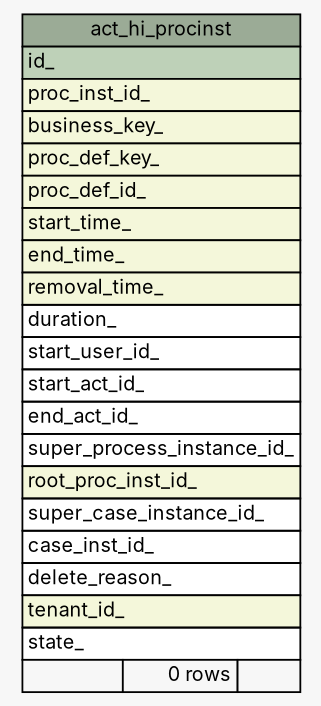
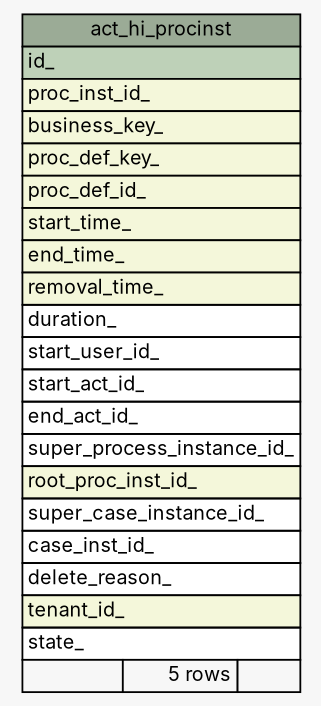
(200, 675) -> (200, 675)
